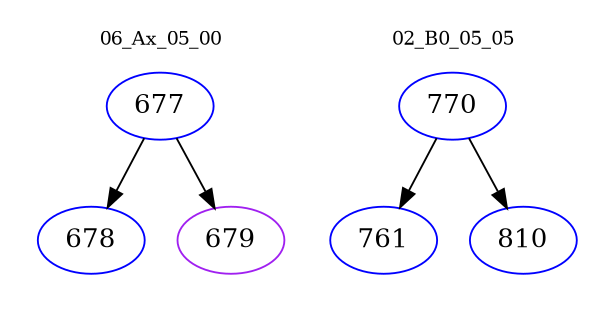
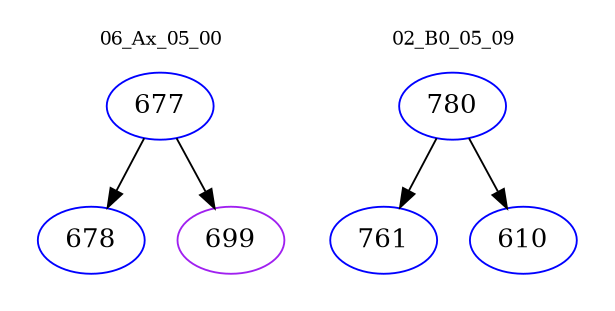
(454, 40) -> (454, 40)
(453, 106) -> (453, 106)
(231, 240) -> (231, 240)
(523, 240) -> (523, 240)
